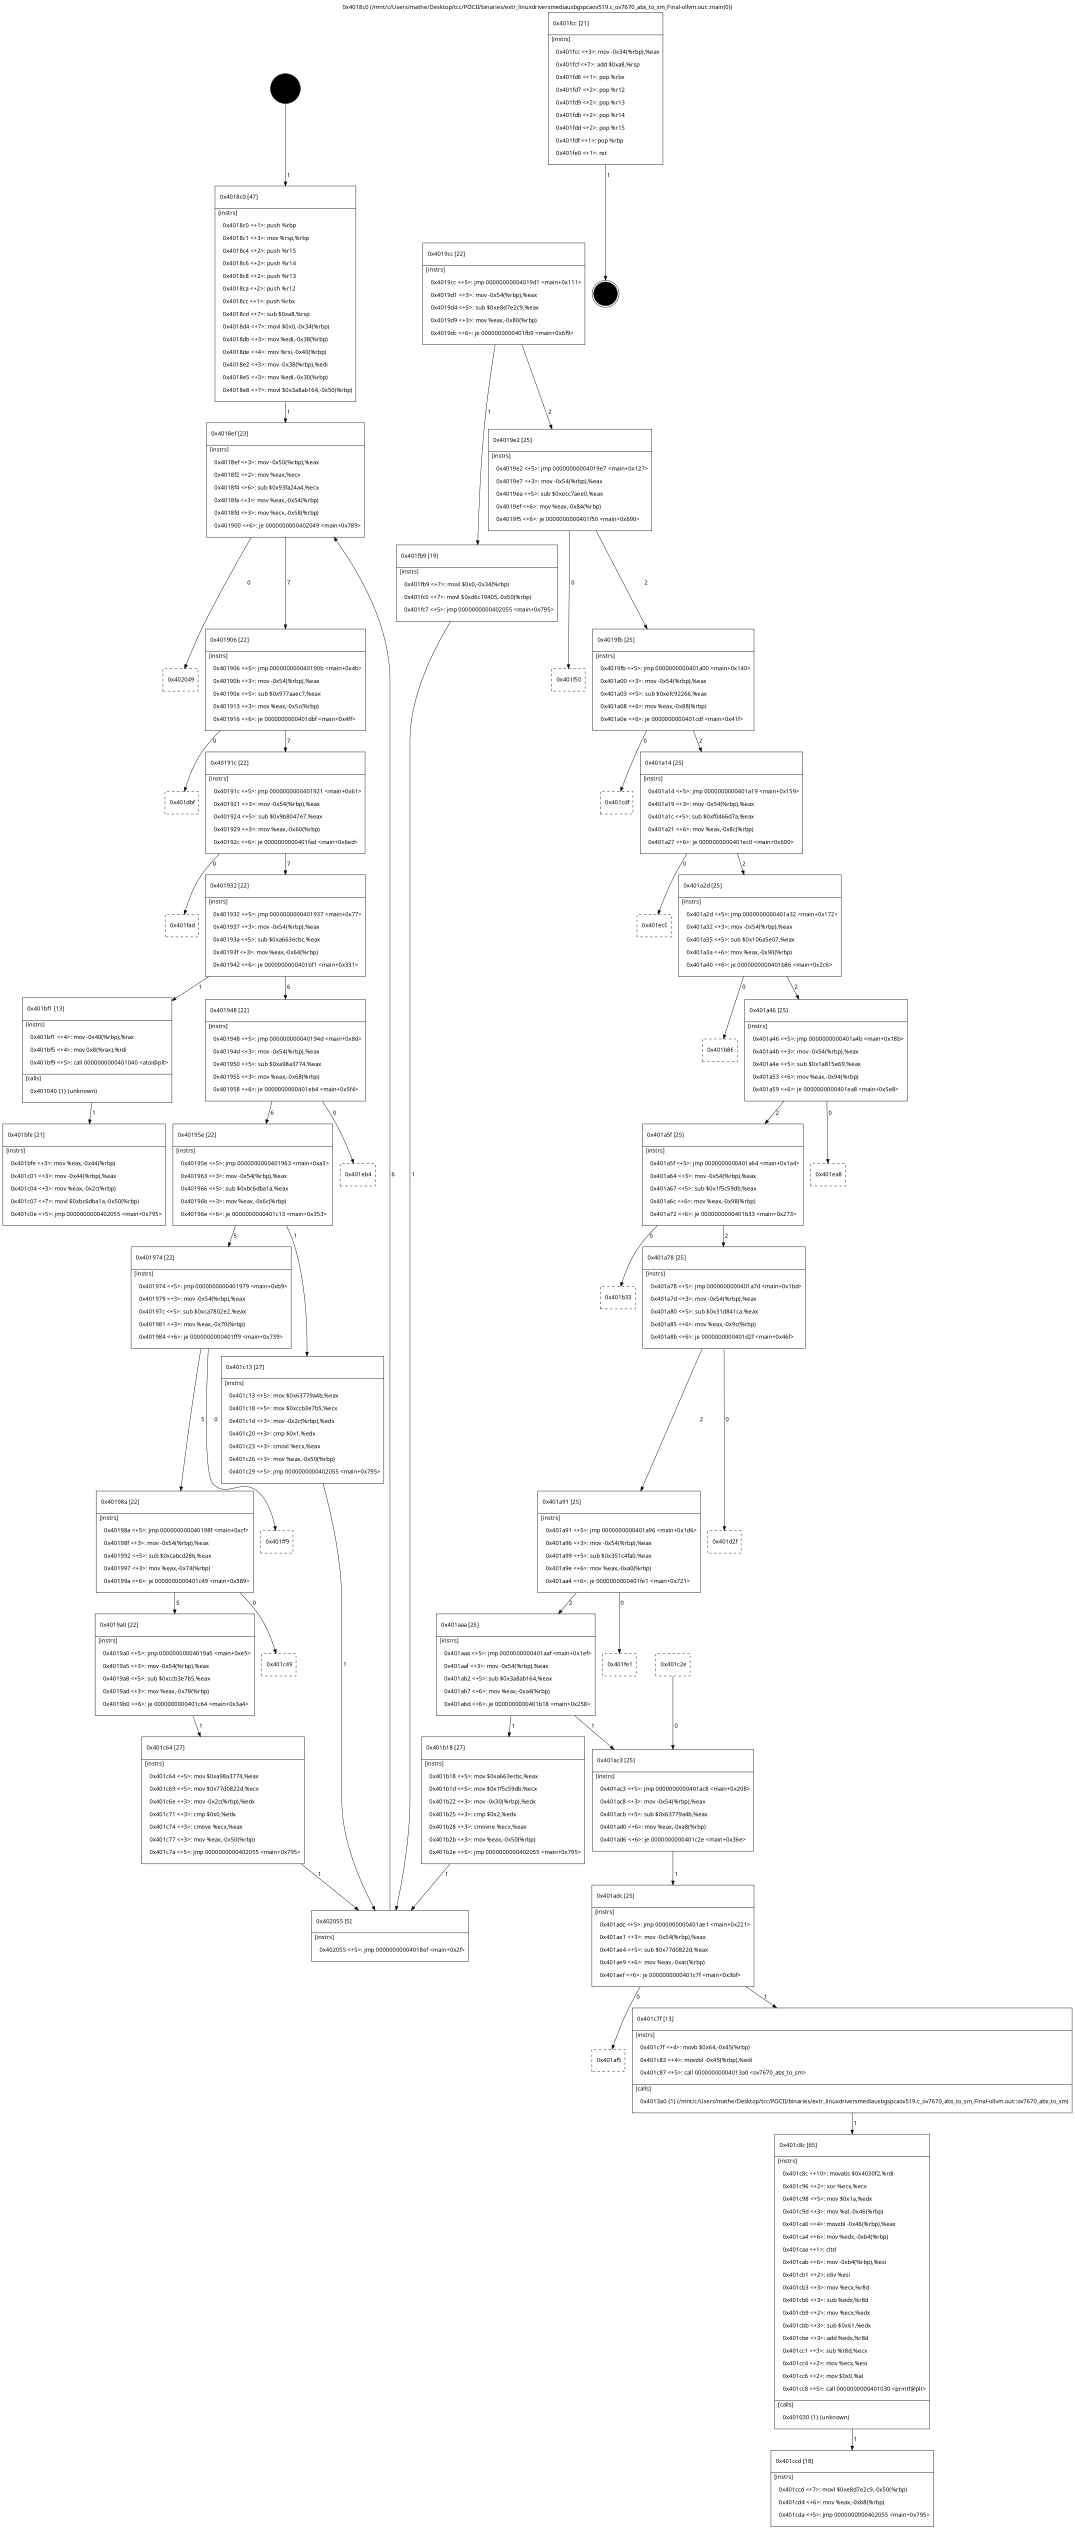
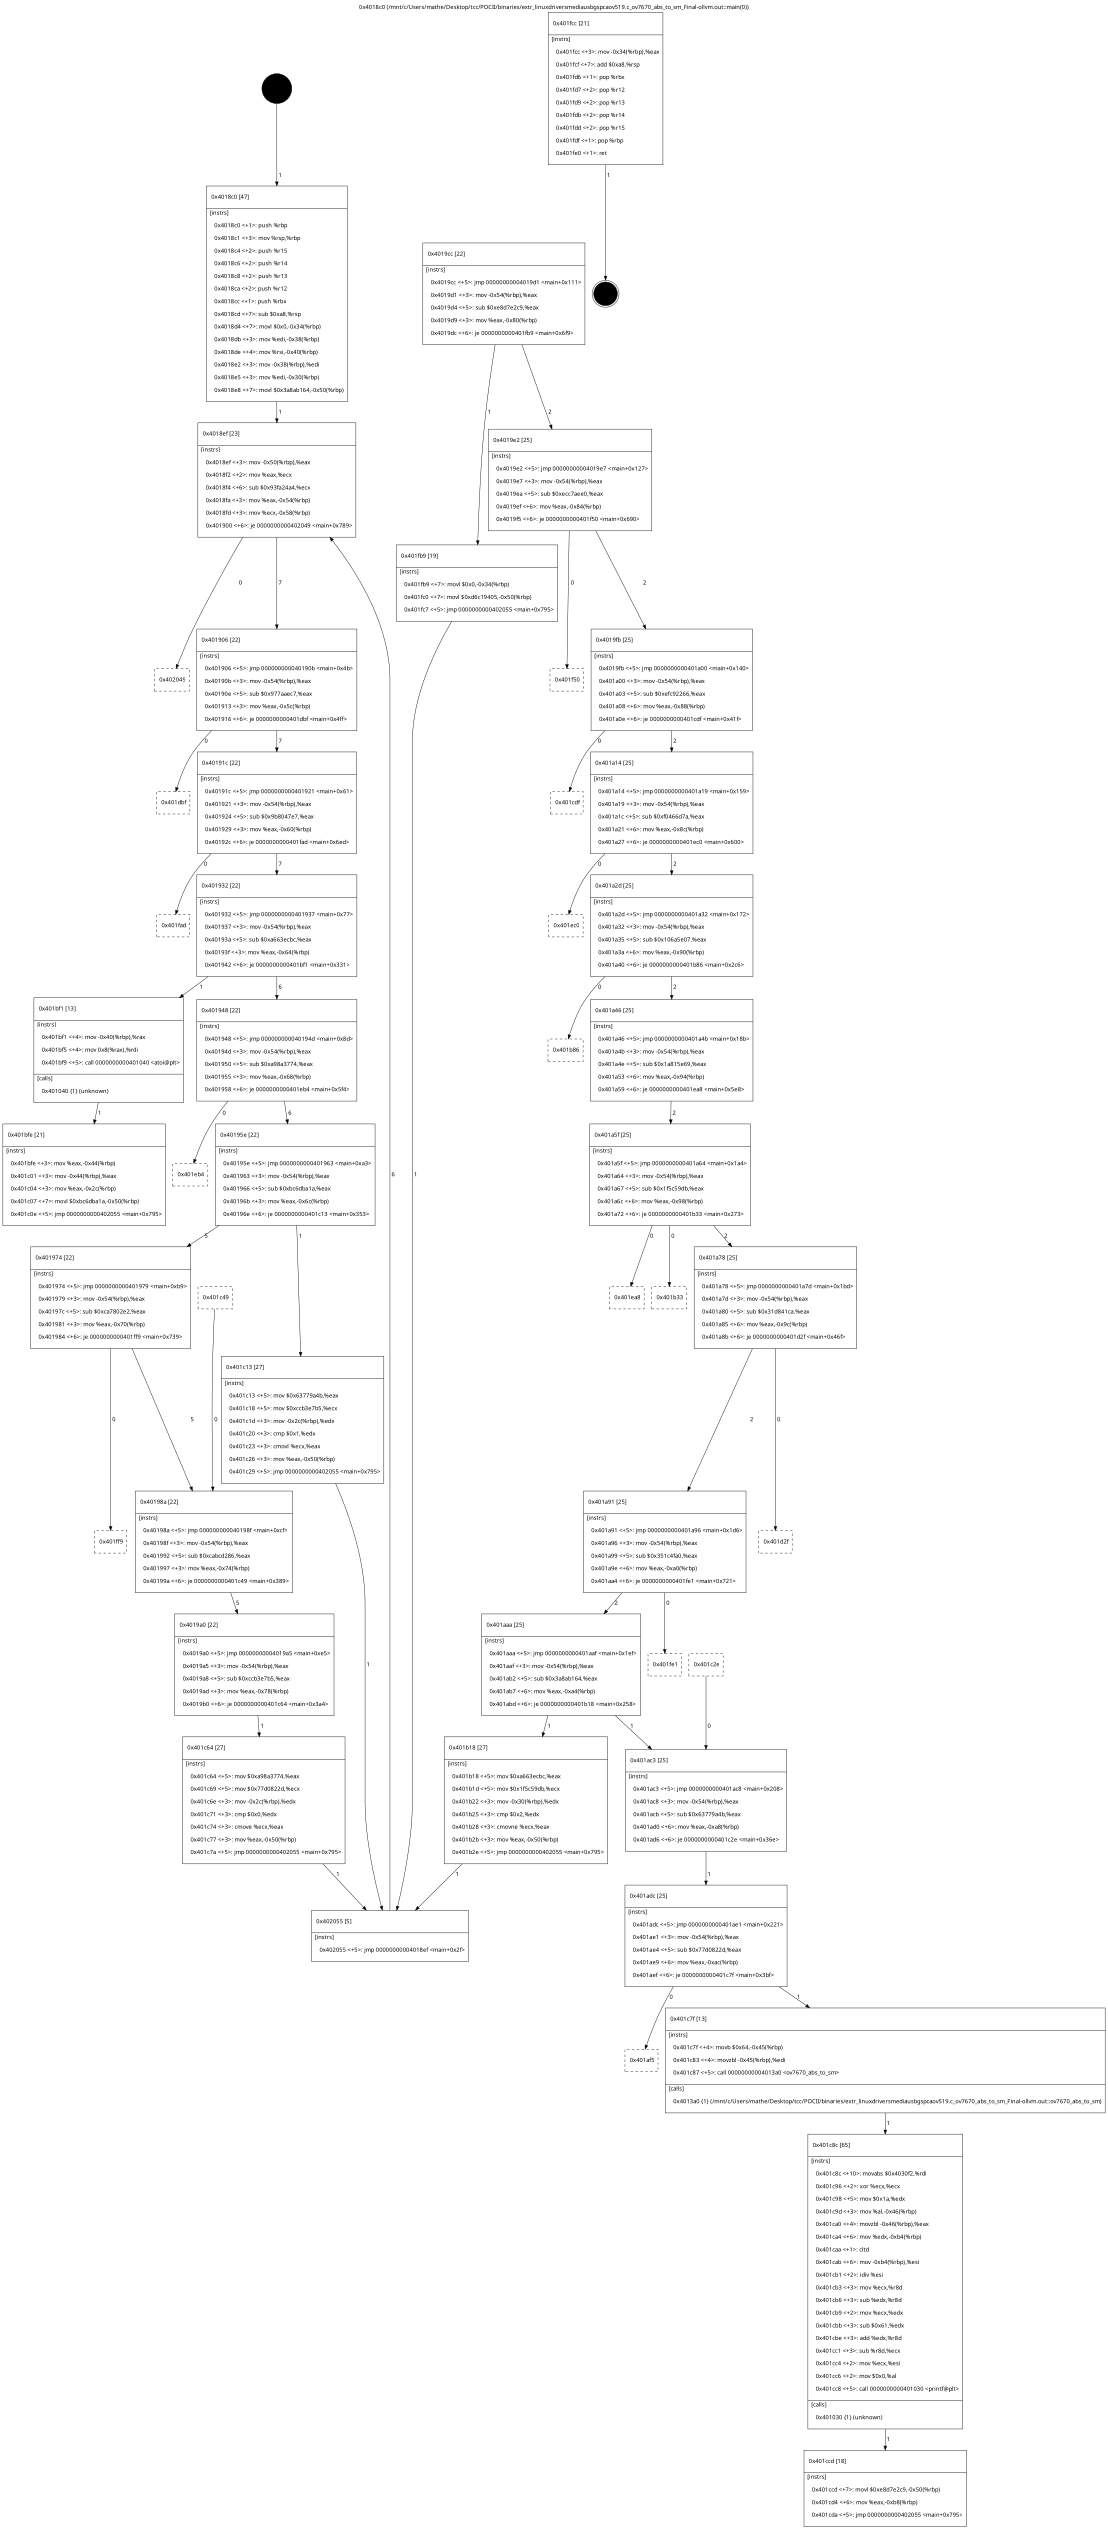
(827, 1130) -> (642, 1254)
(261, 1619) -> (212, 1398)
